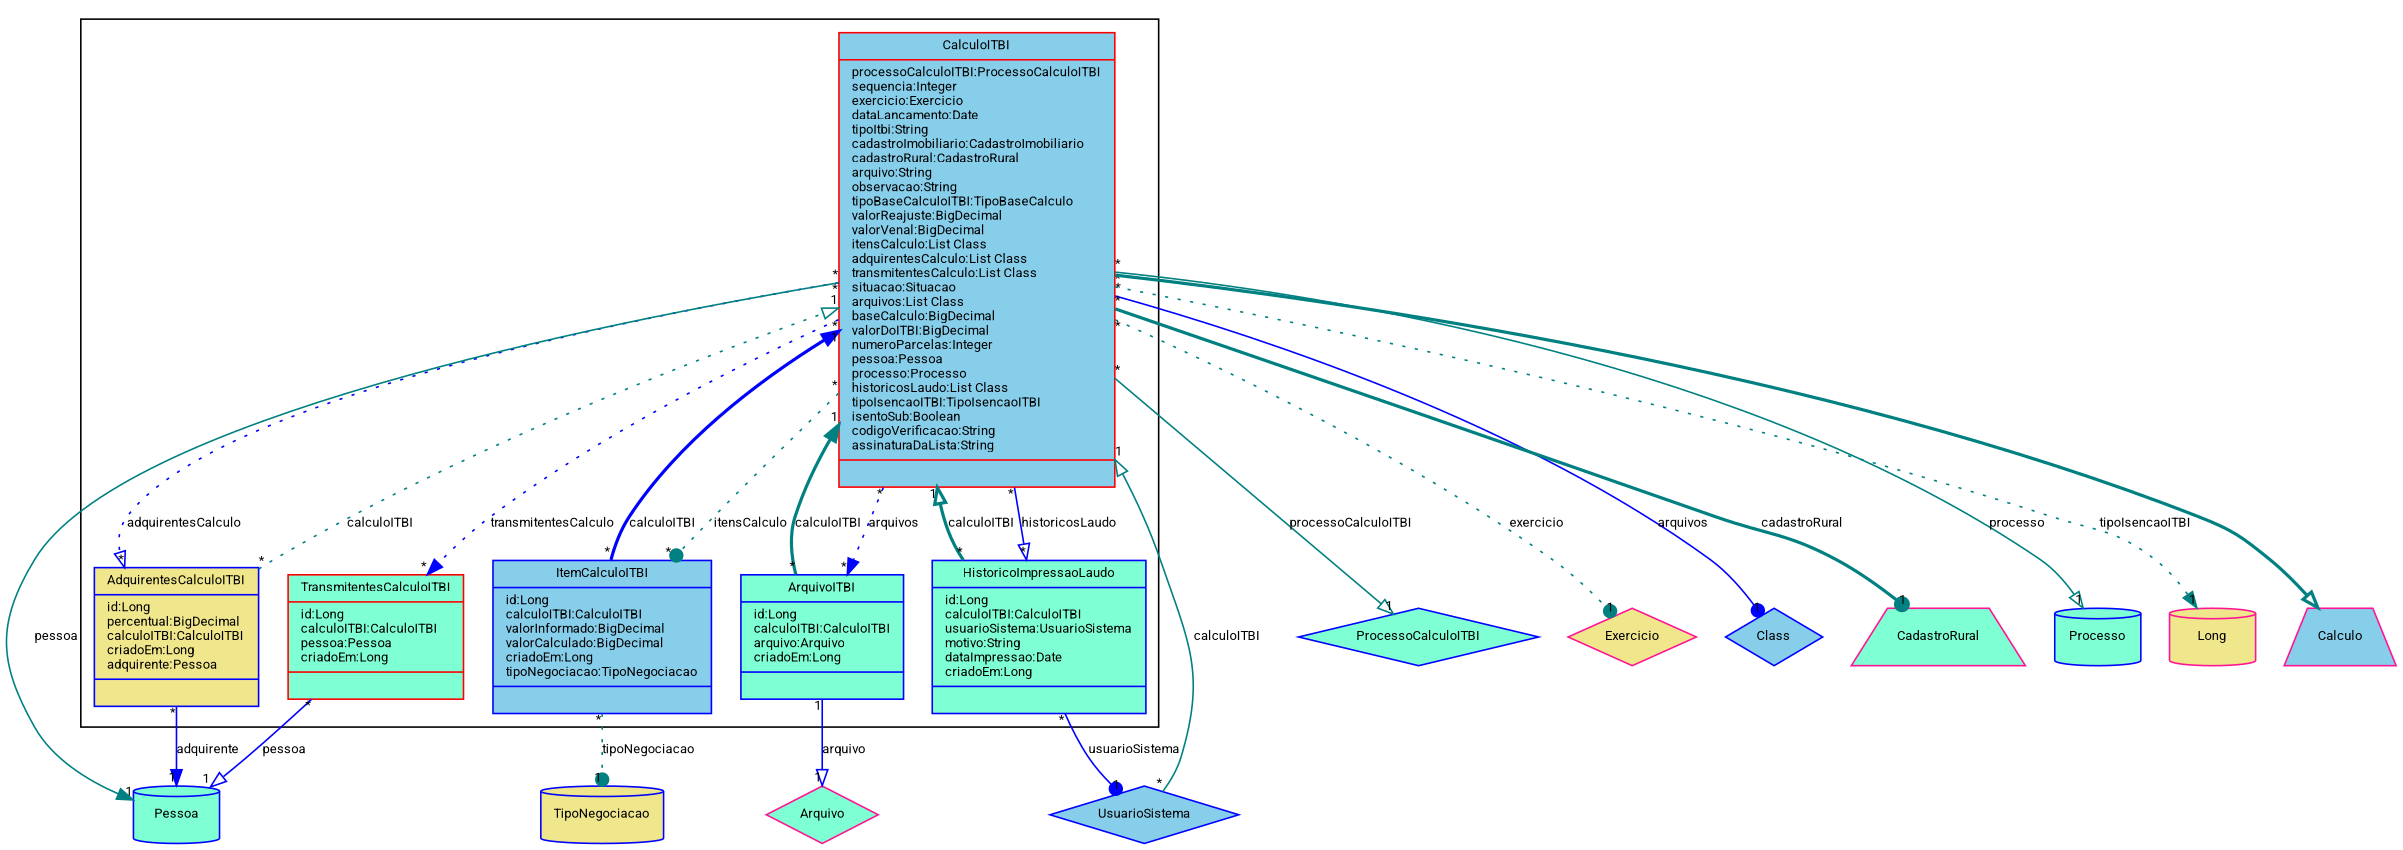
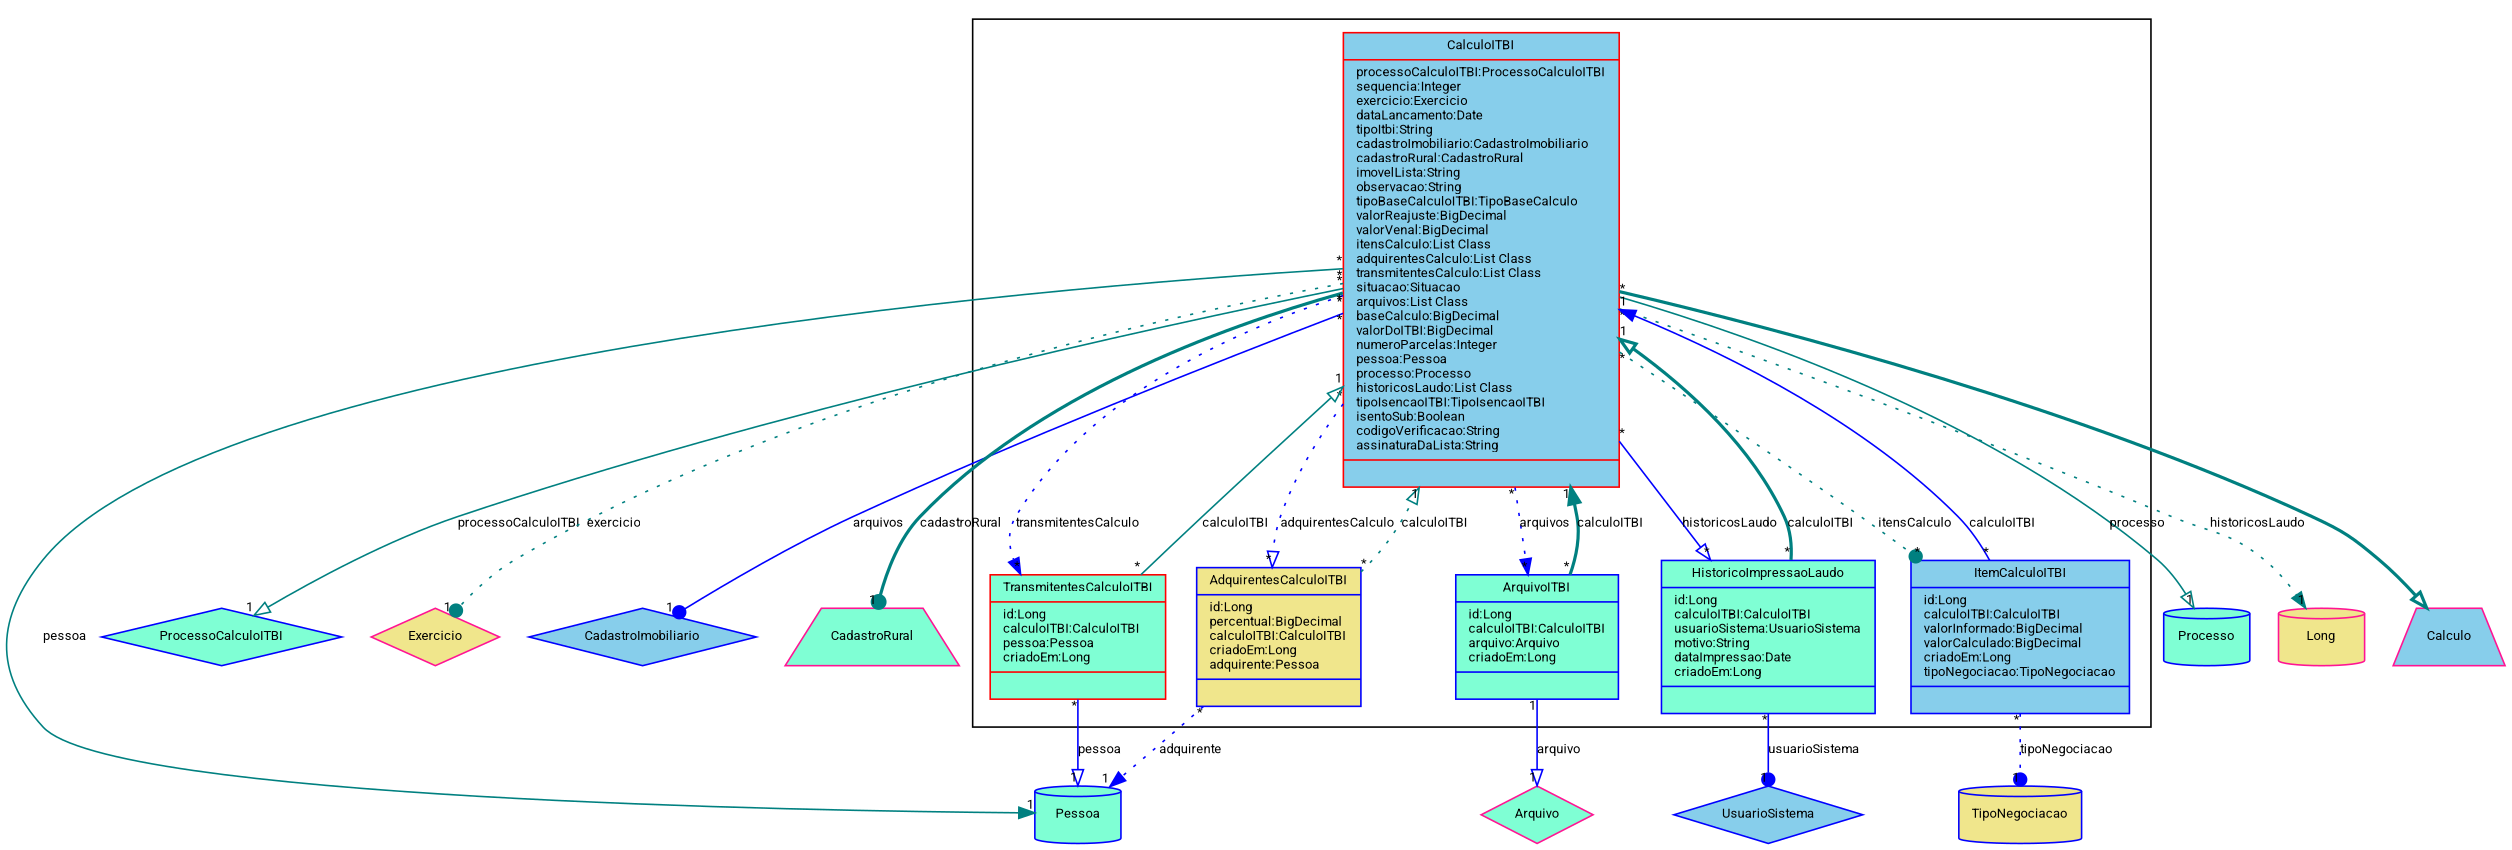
(892, 173) -> (1409, 173)
(700, 434) -> (1829, 415)
(2146, 524) -> (2258, 524)
(1184, 630) -> (1235, 486)
(1774, 637) -> (643, 637)
(176, 738) -> (1163, 742)
(602, 743) -> (2020, 743)
